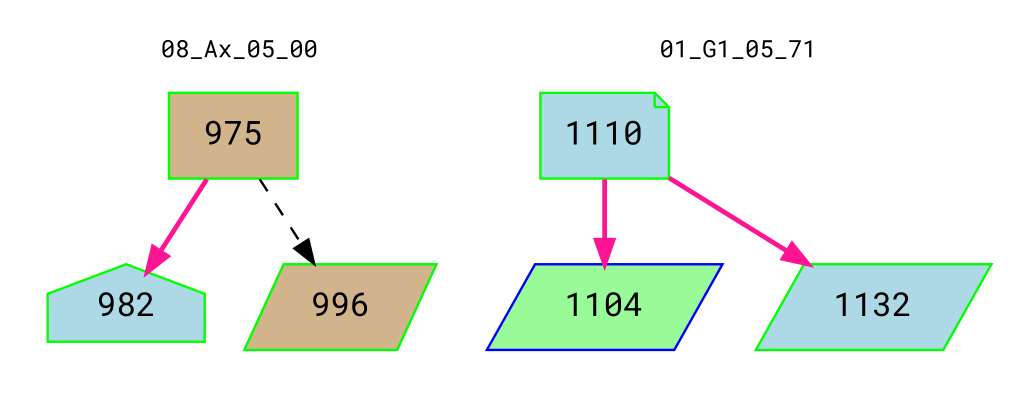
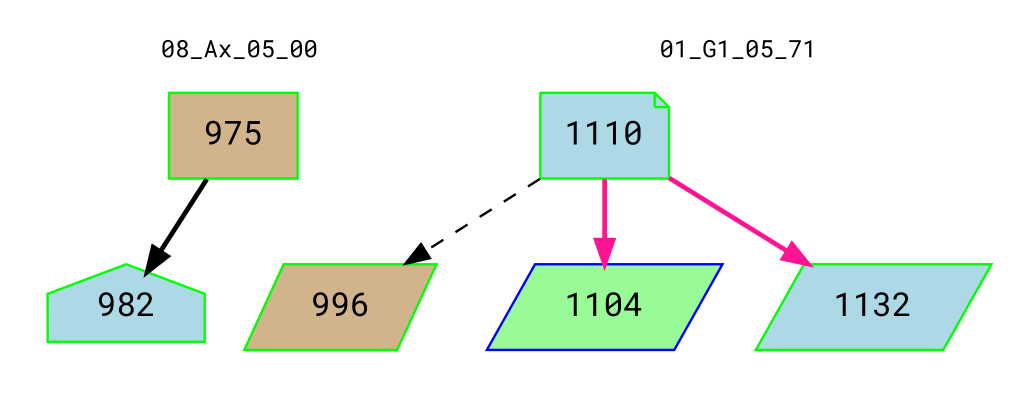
(280, 211) -> (486, 213)
(184, 215) -> (184, 215)
